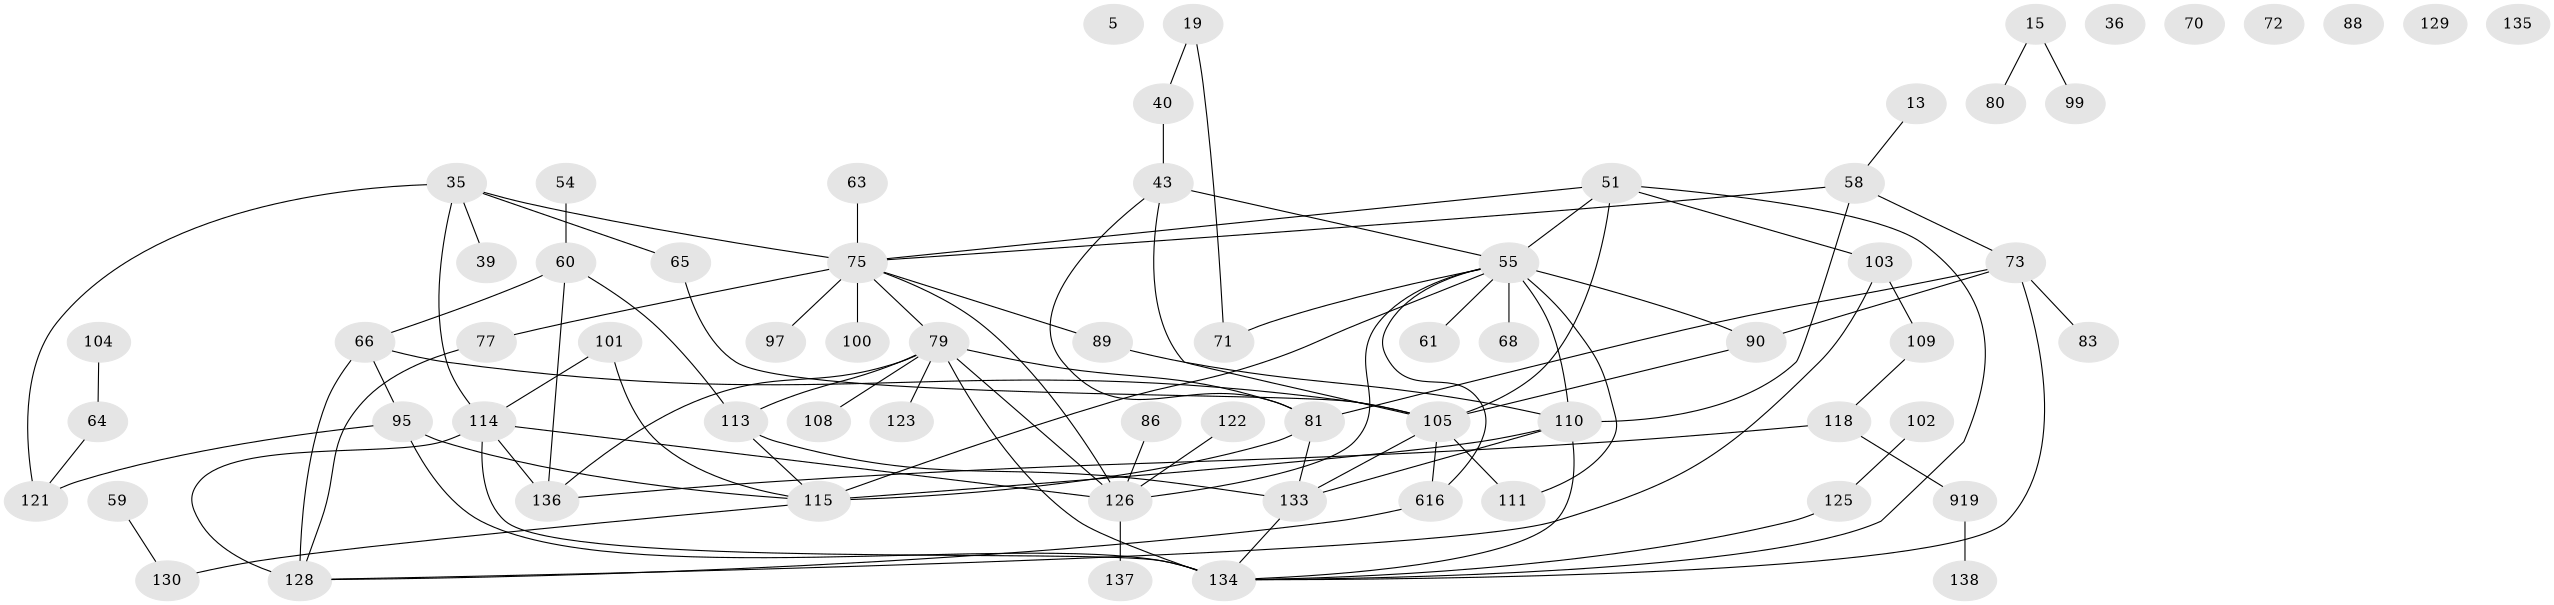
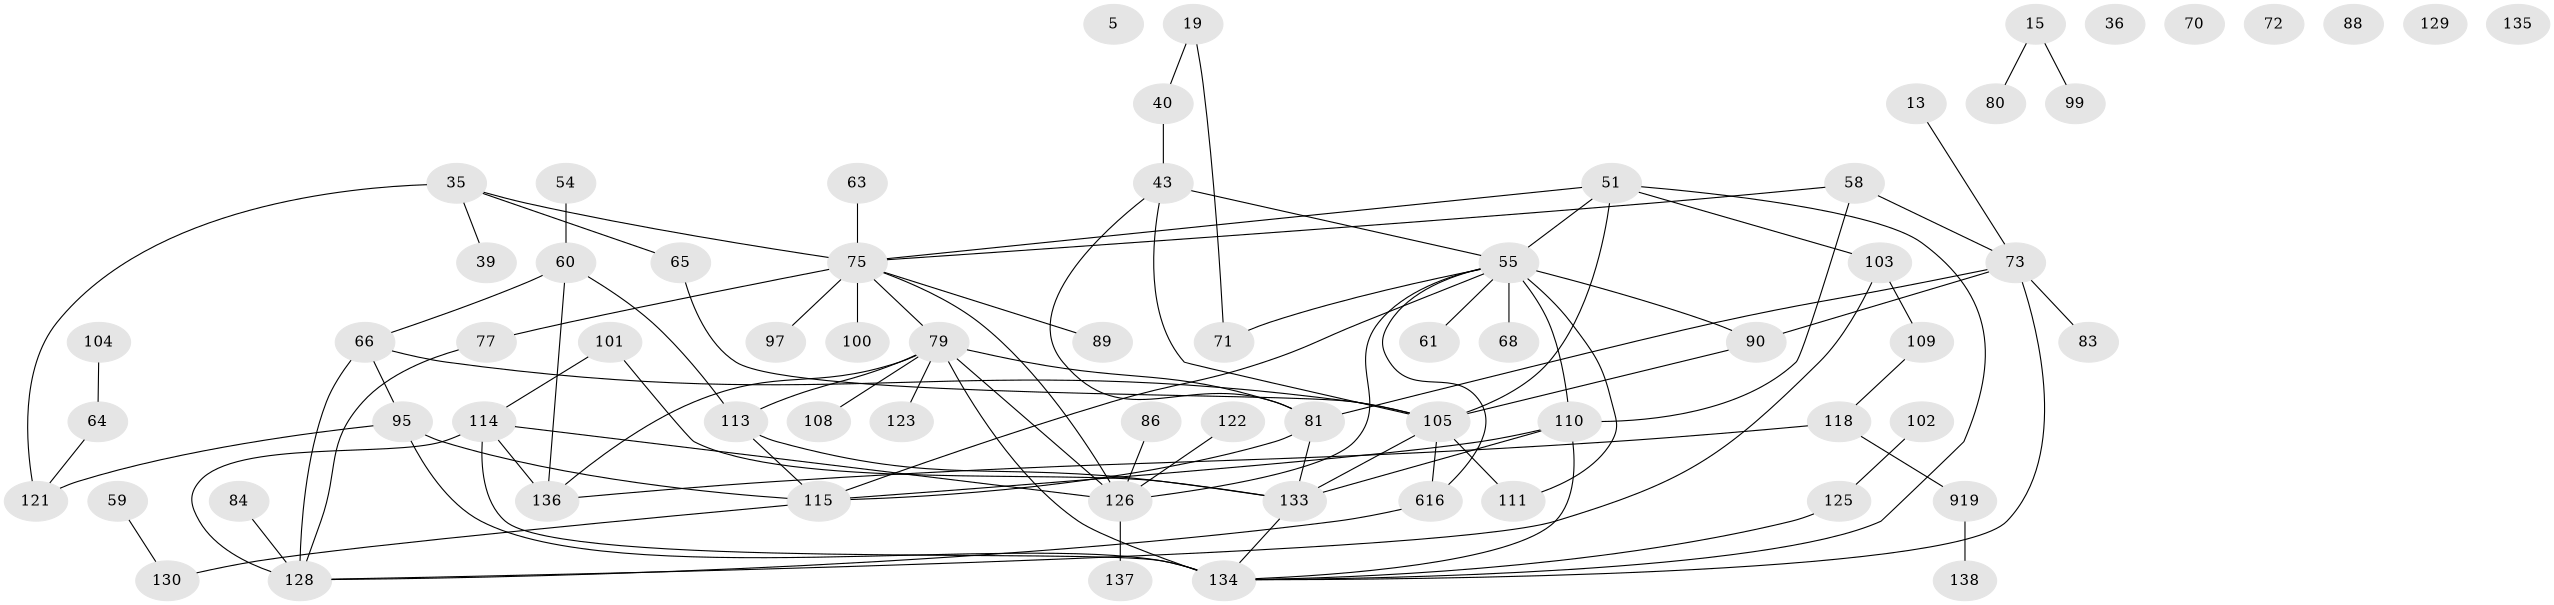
(1885, 144) -> (1966, 183)
(439, 306) -> none
(1335, 383) -> none
(678, 457) -> (924, 475)
none -> (239, 501)
